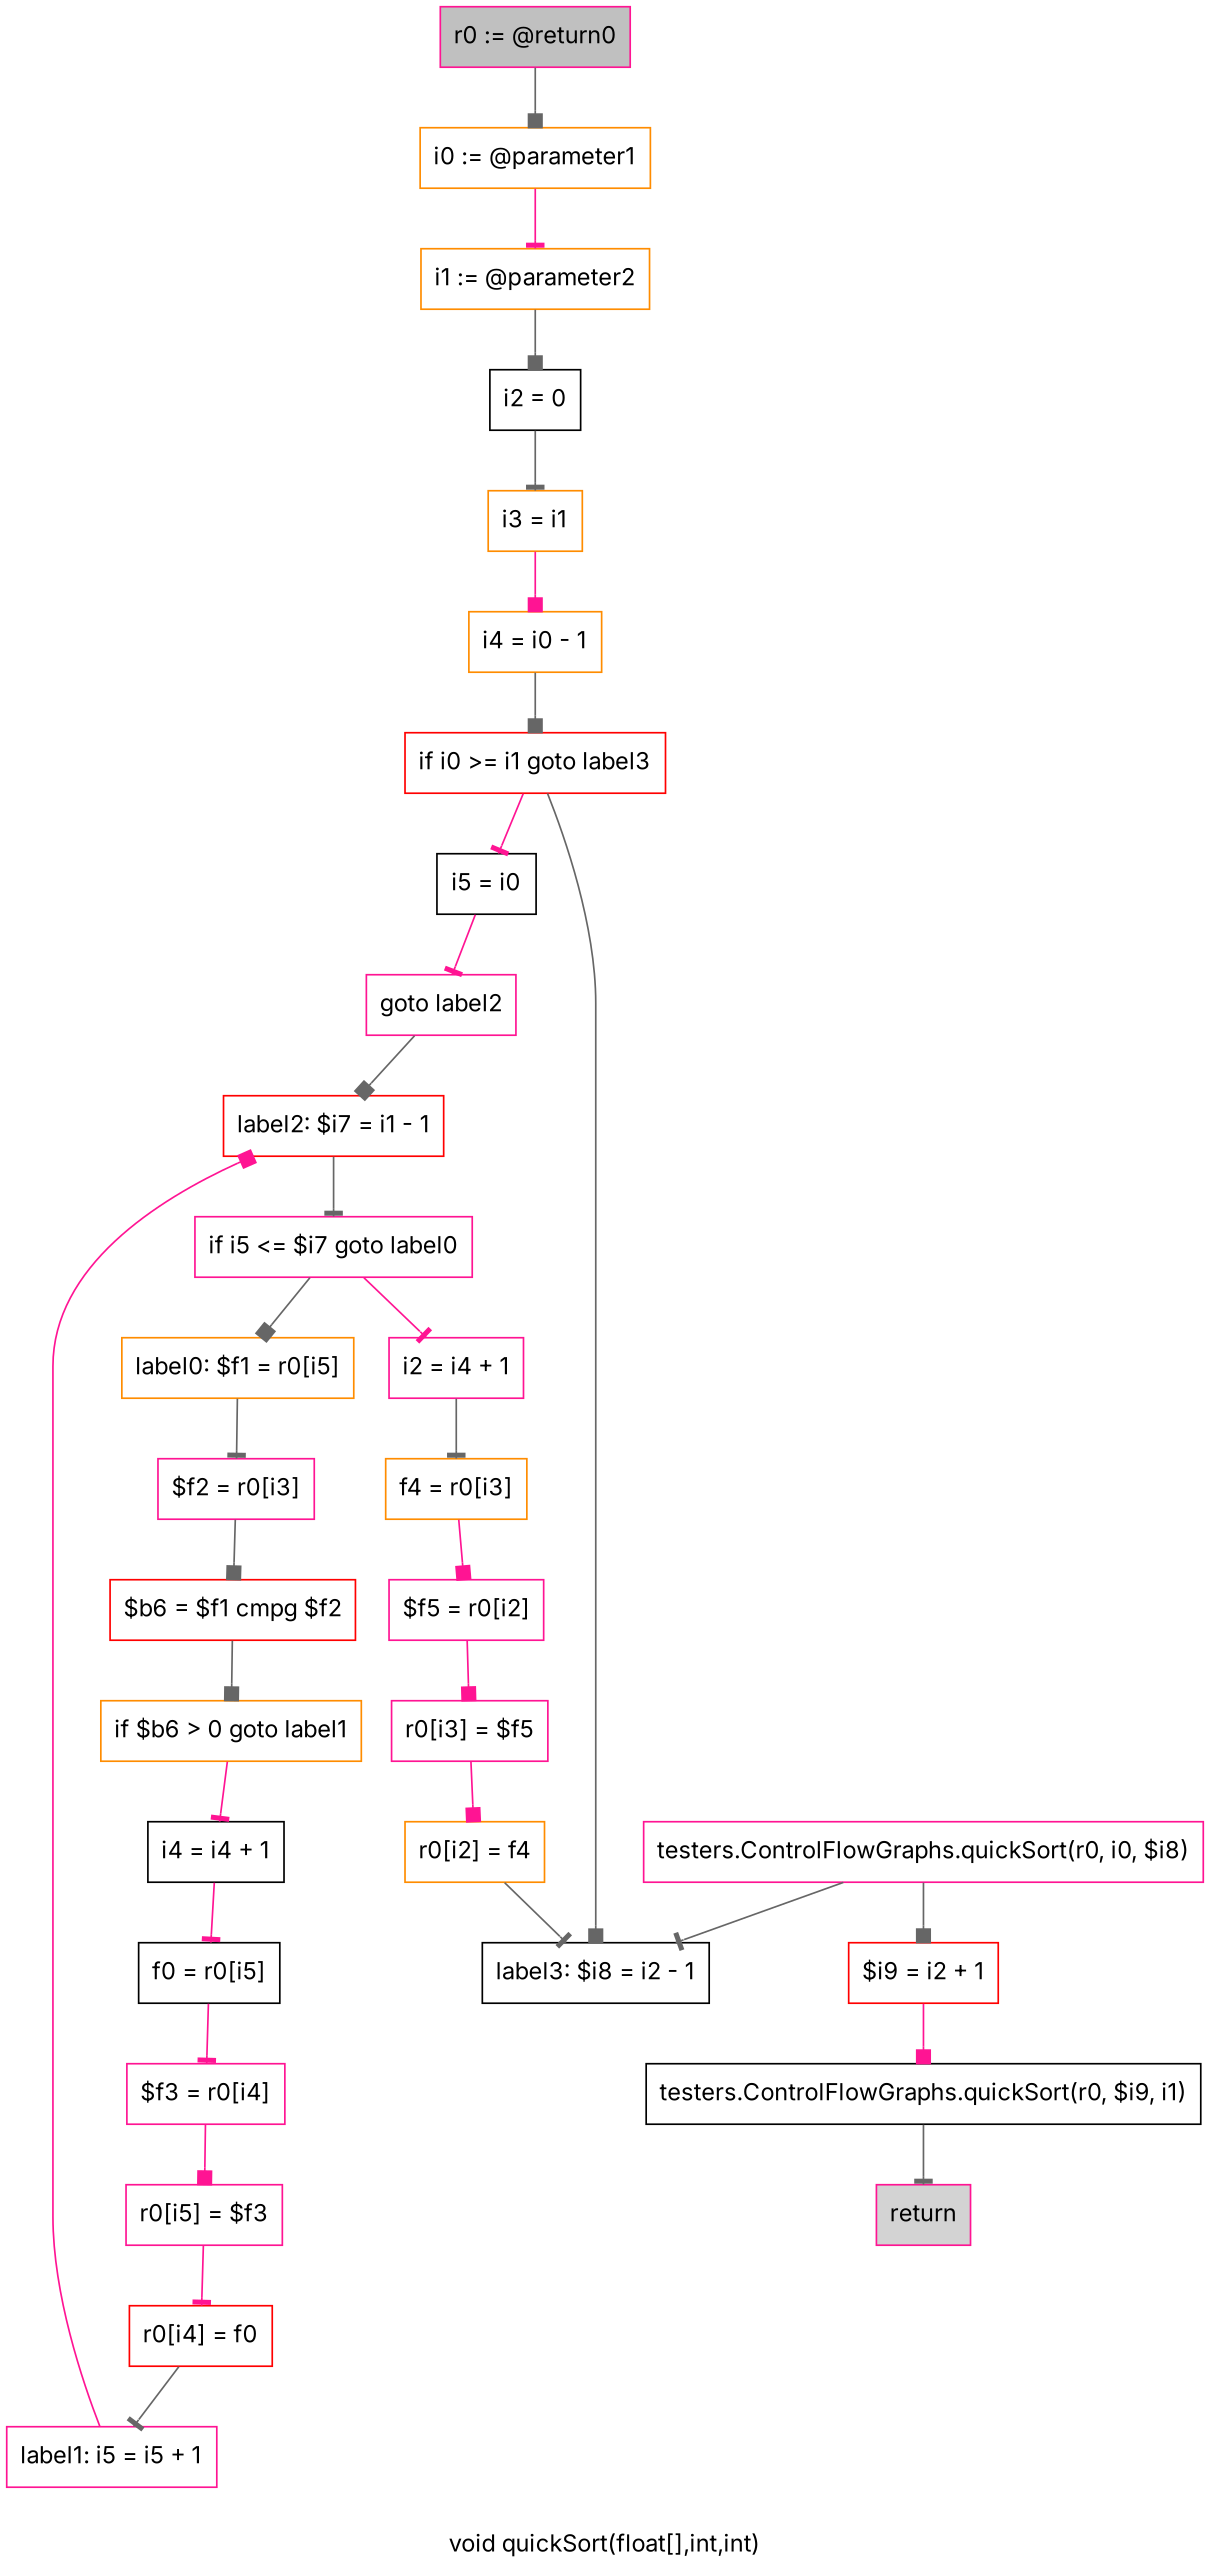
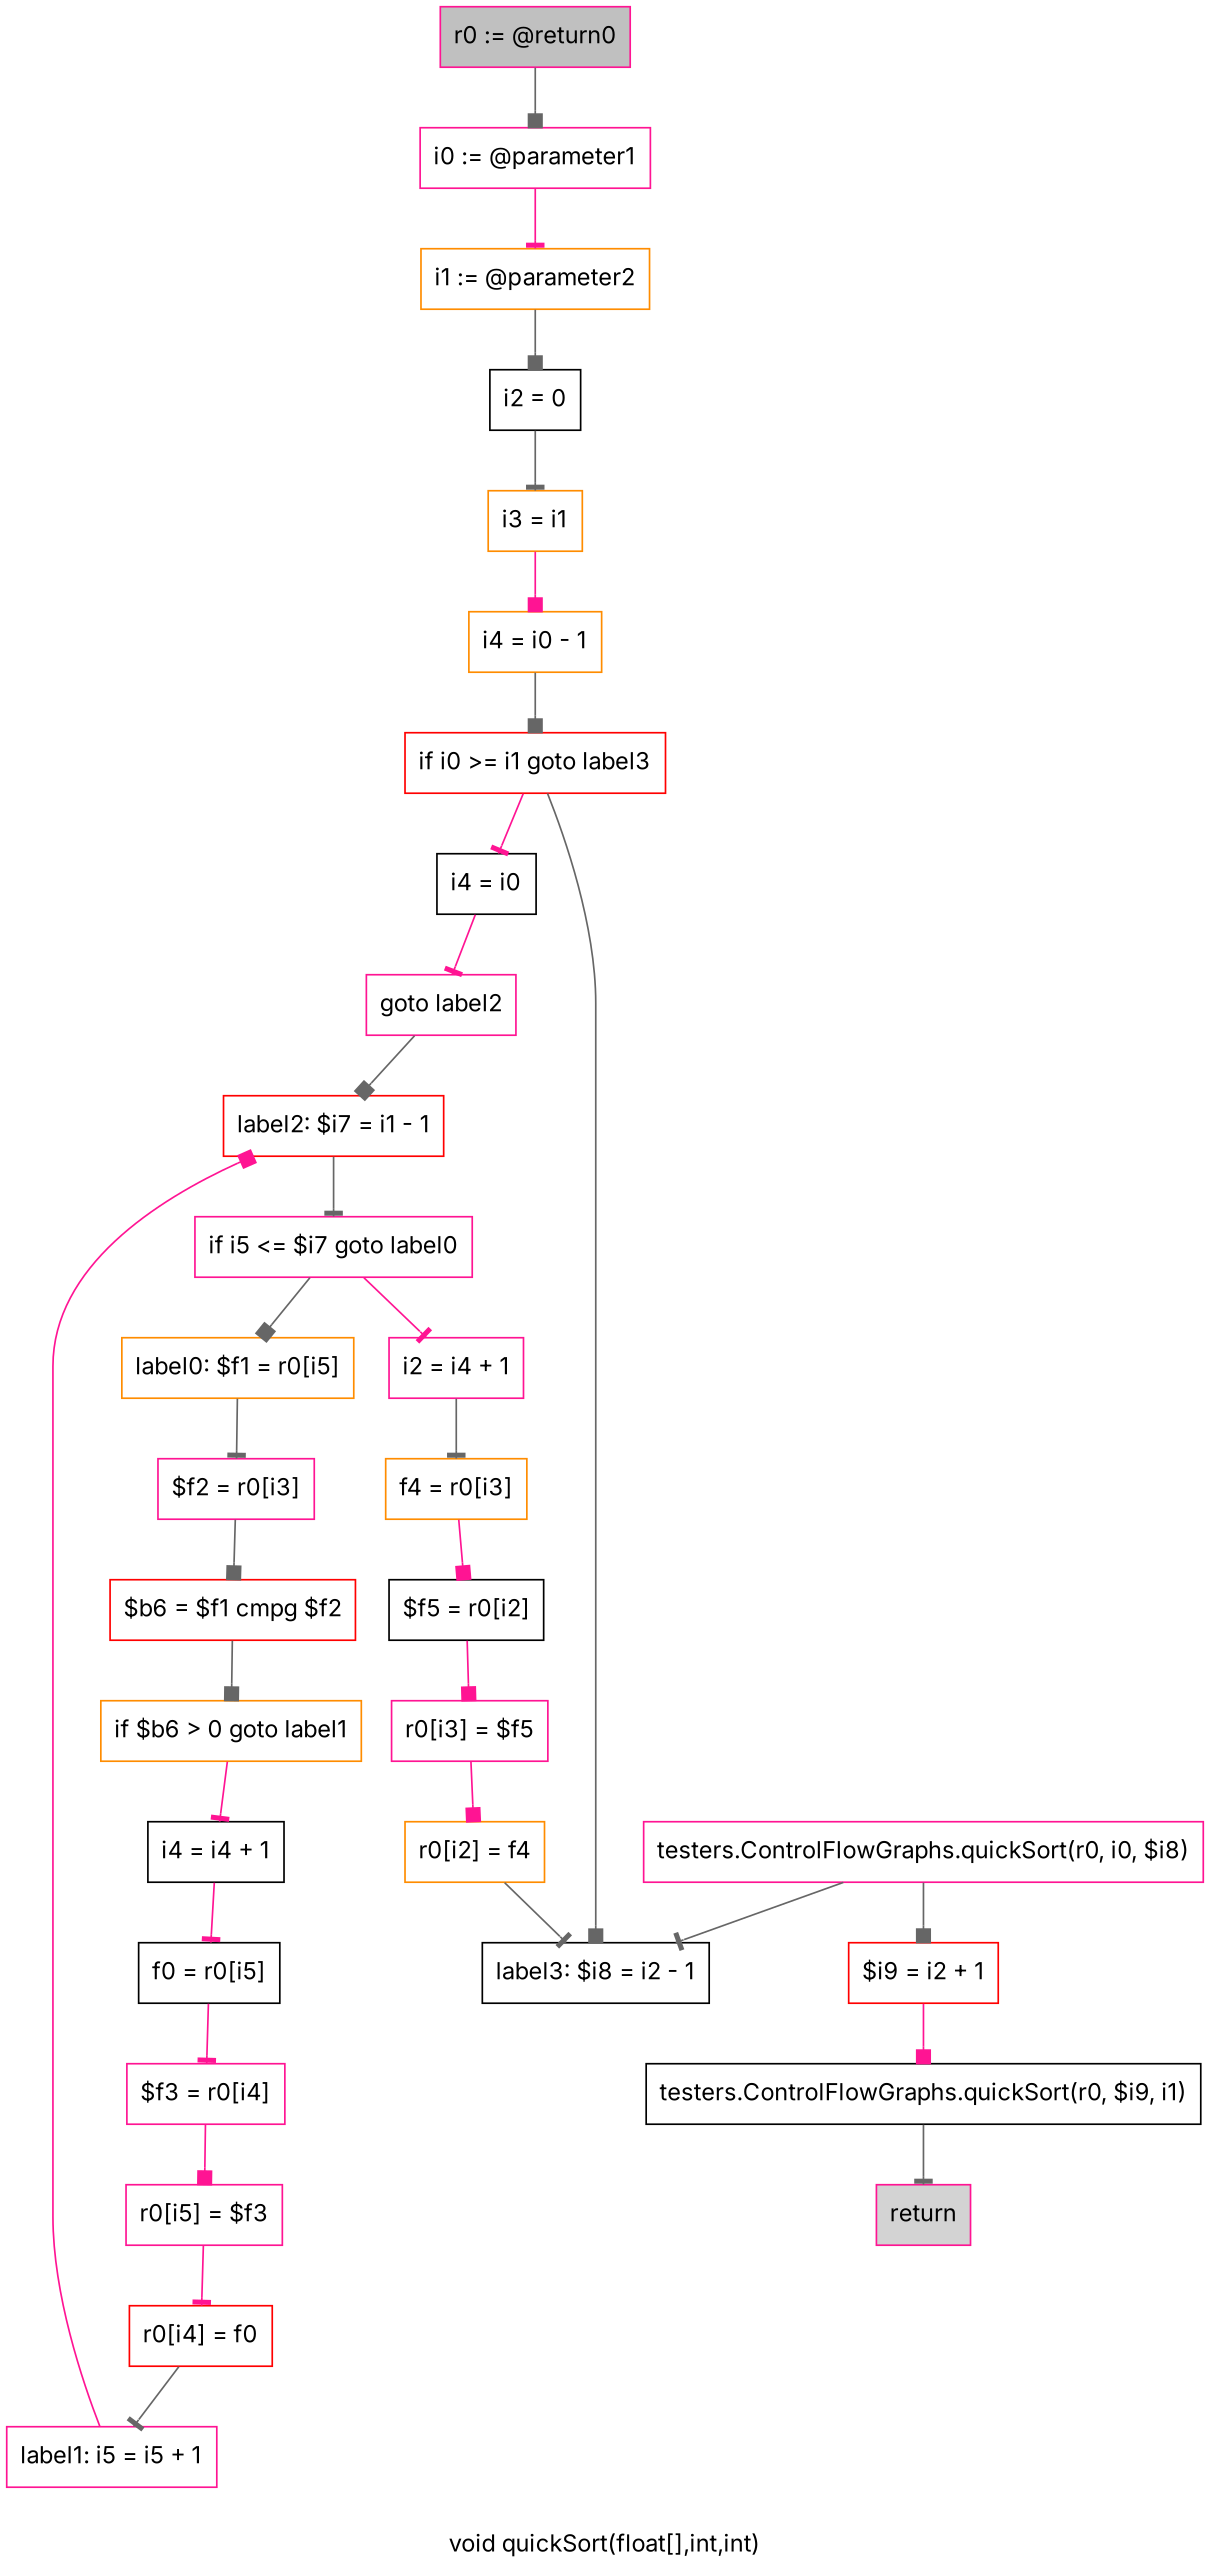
(535, 158) -> (535, 158)
(487, 884) -> (487, 884)
(466, 1610) -> (466, 1610)
